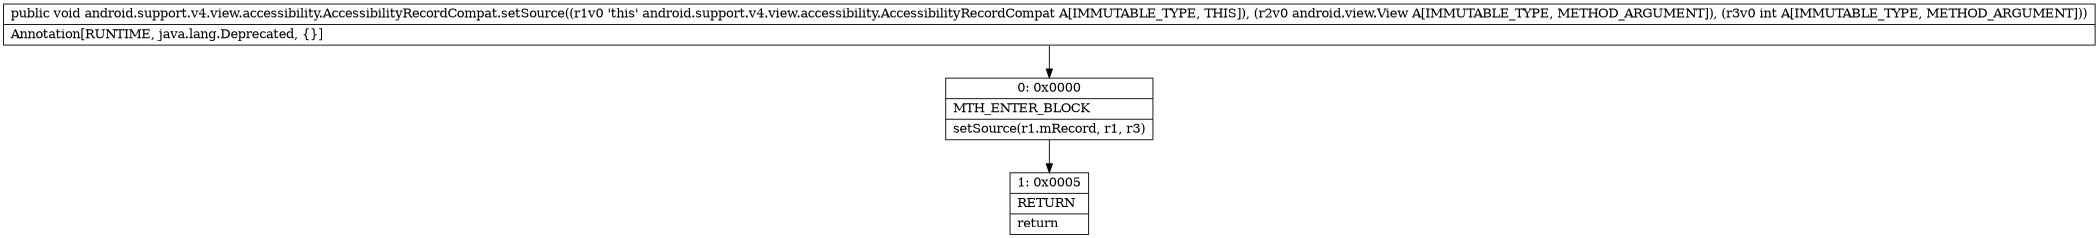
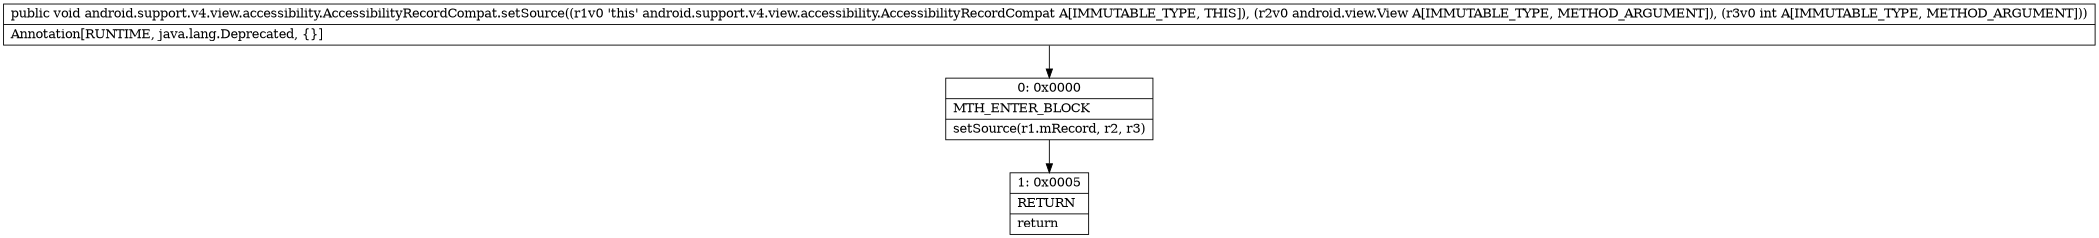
(1049, 129) -> (1049, 129)
